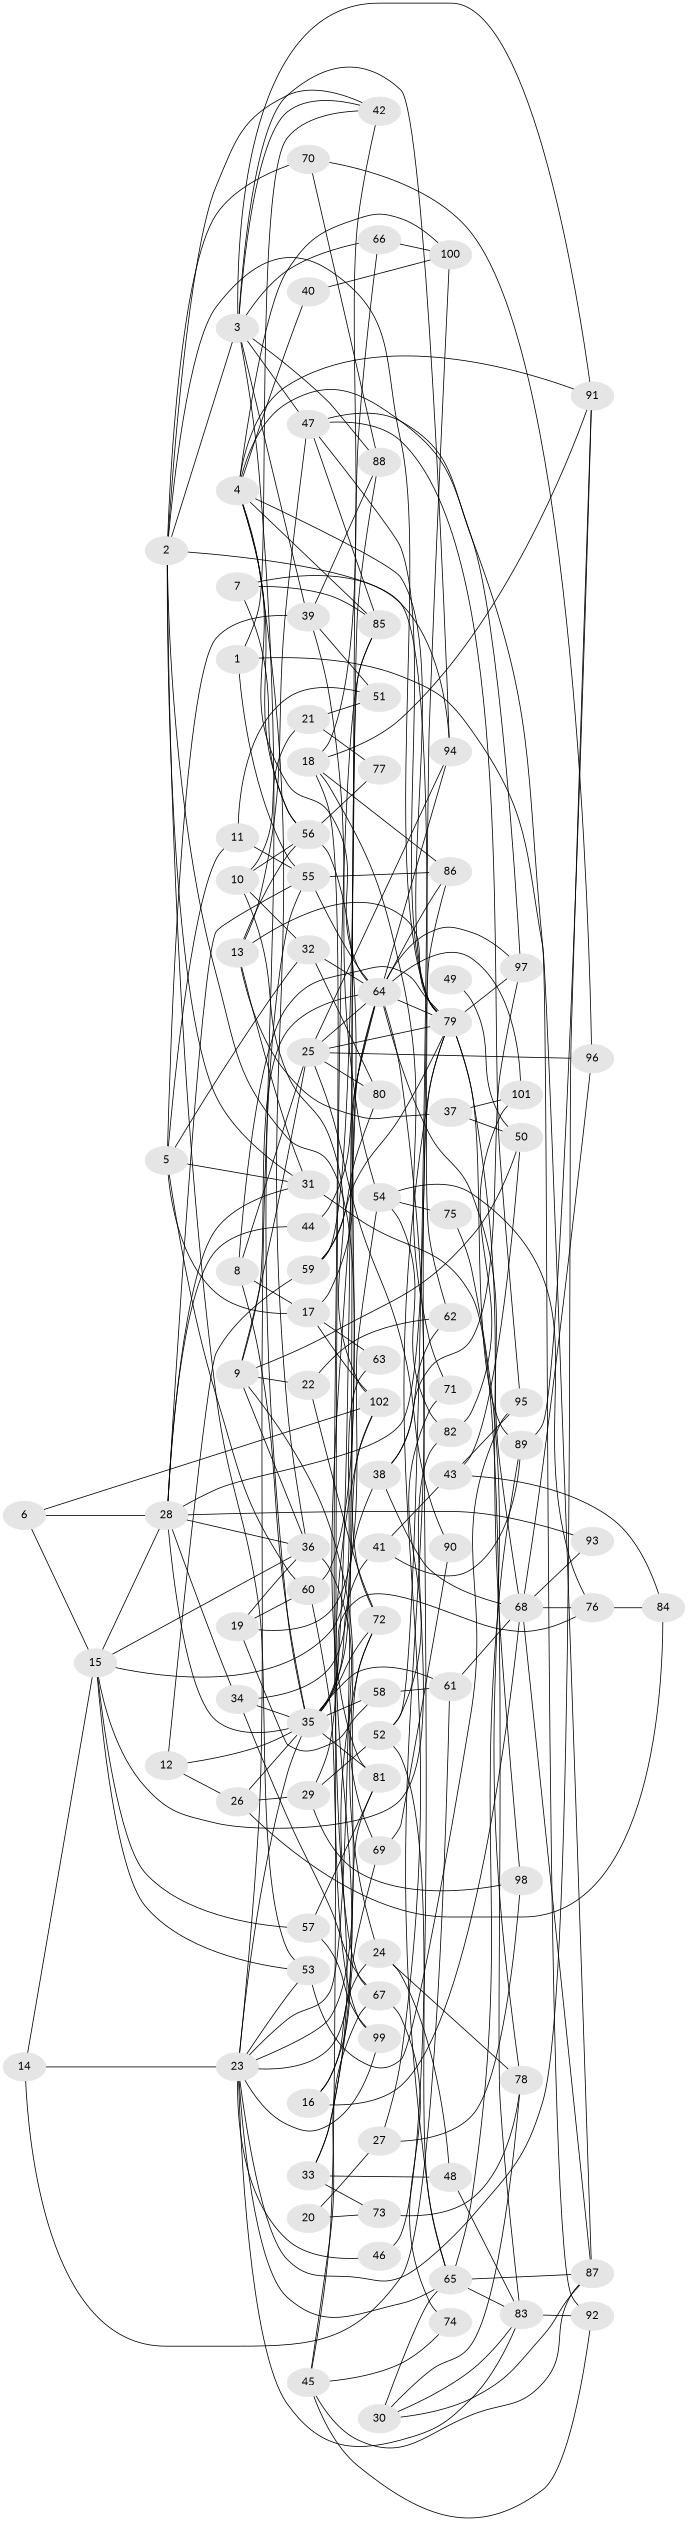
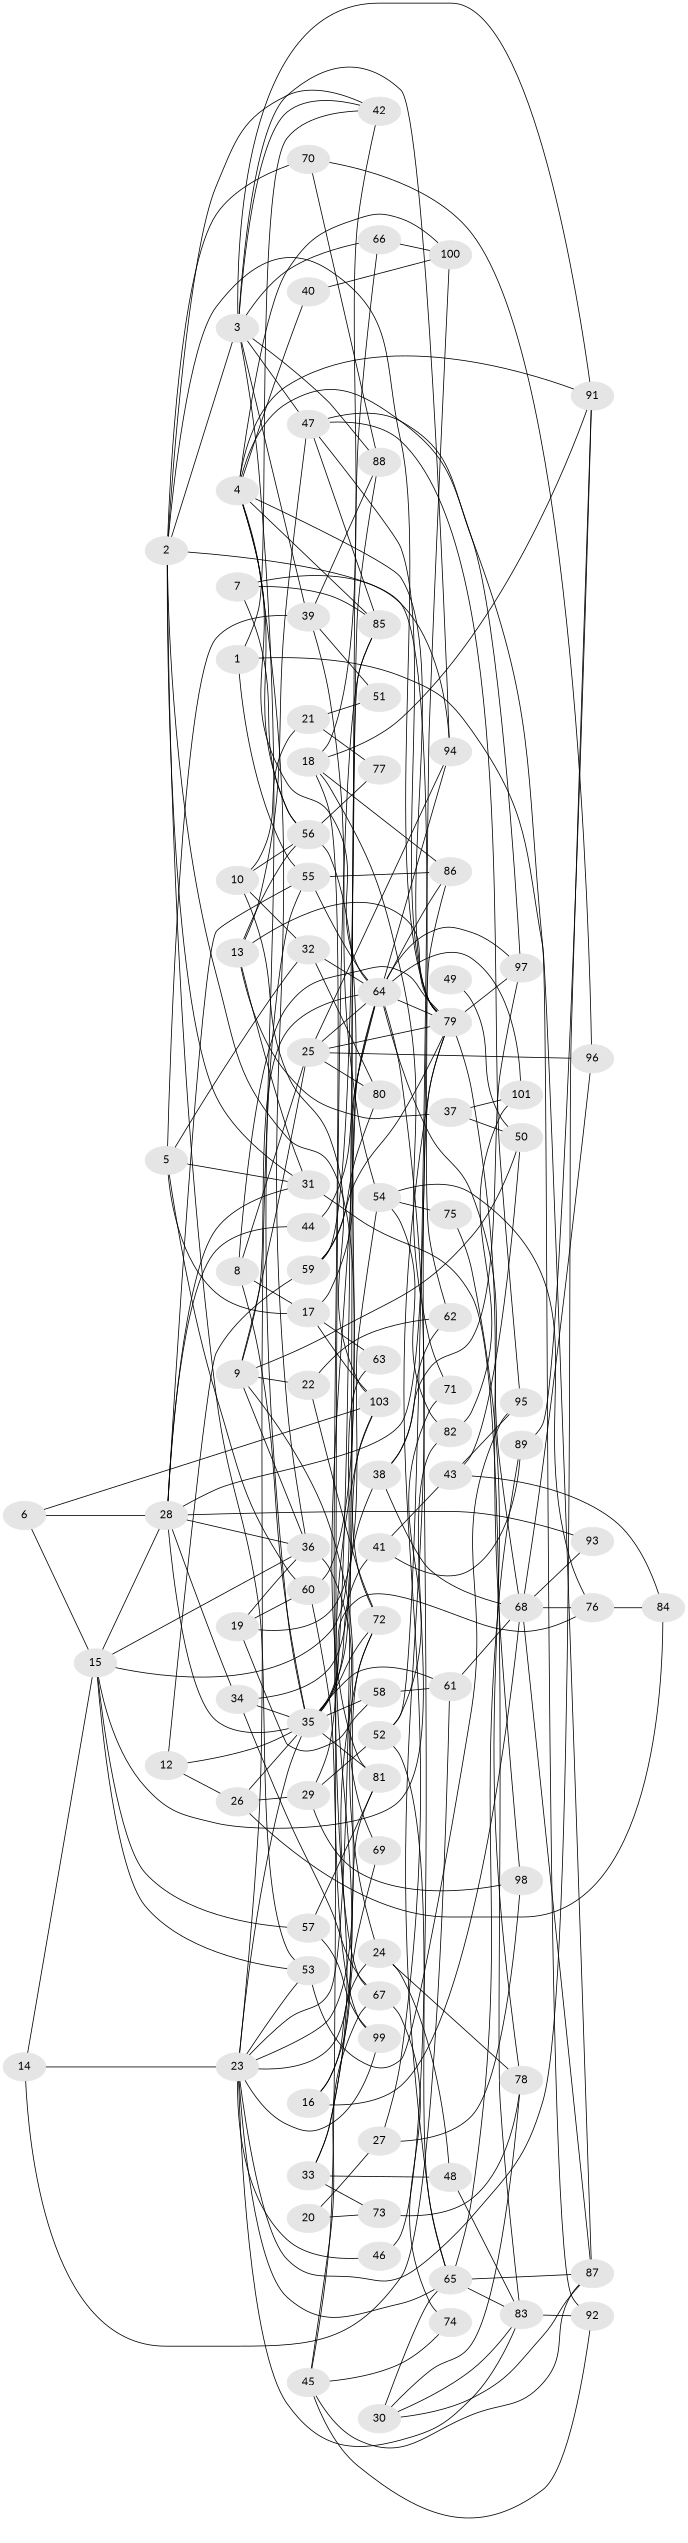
(237, 838) -> none
(480, 1257) -> none
(379, 1403) -> (379, 1403)
(450, 1548) -> none
